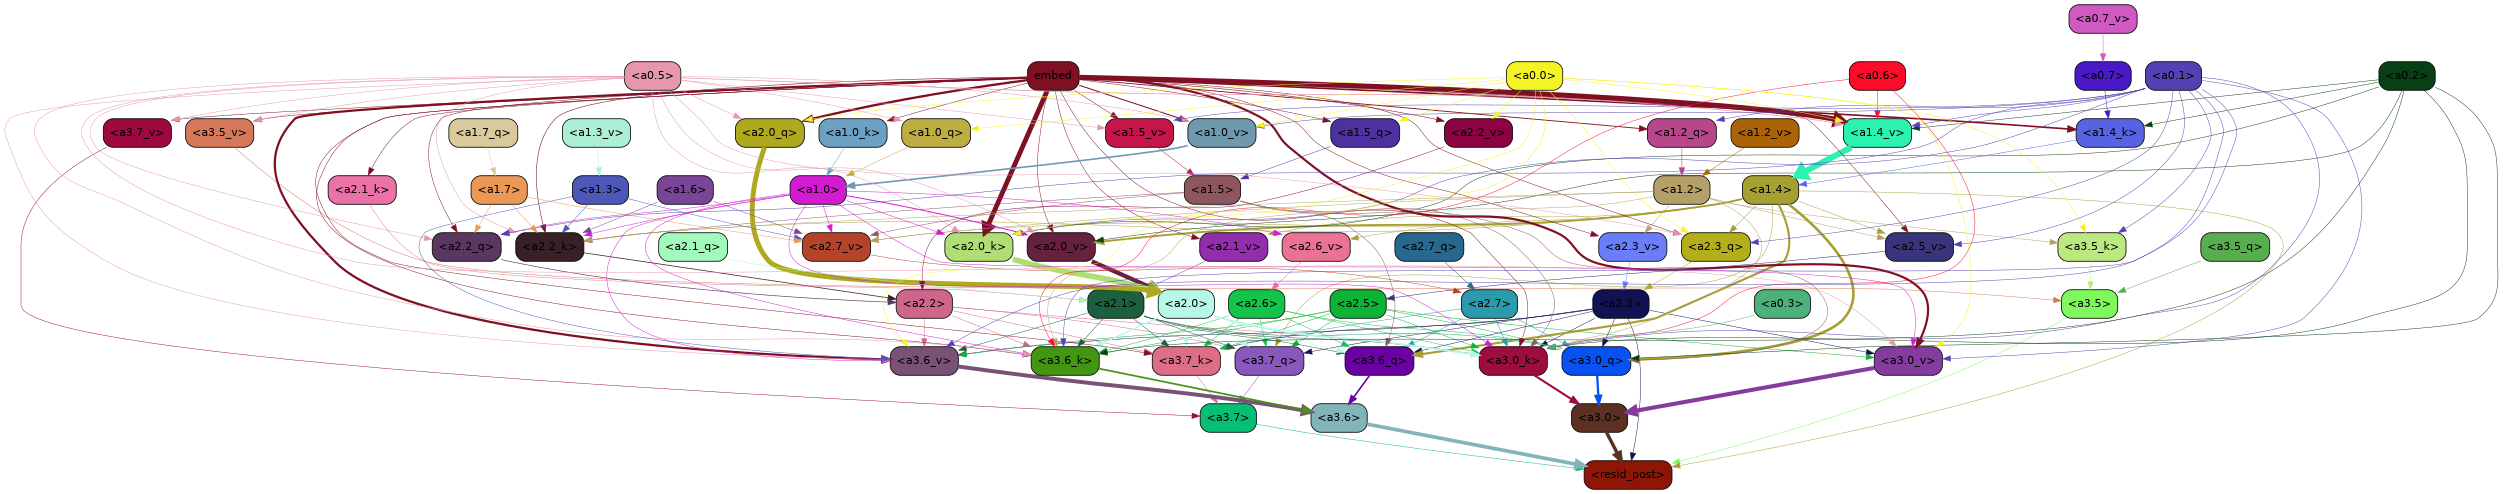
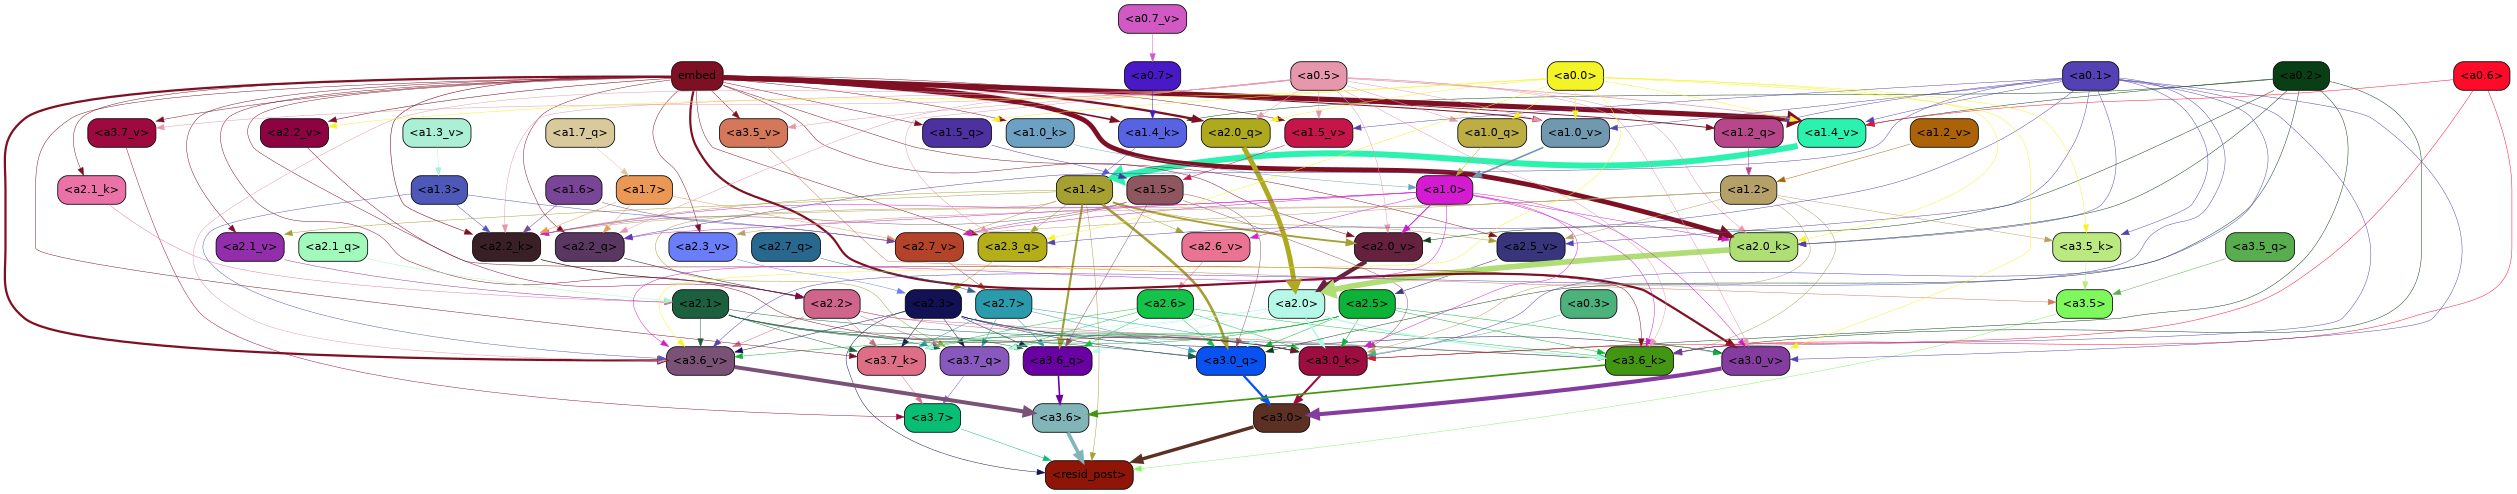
none -> (991, 329)
